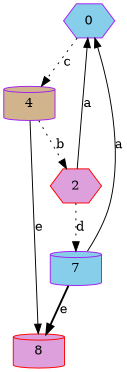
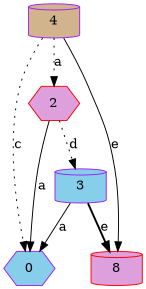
(62, 58) -> (14, 137)
(61, 145) -> (58, 62)
(76, 268) -> (81, 186)
